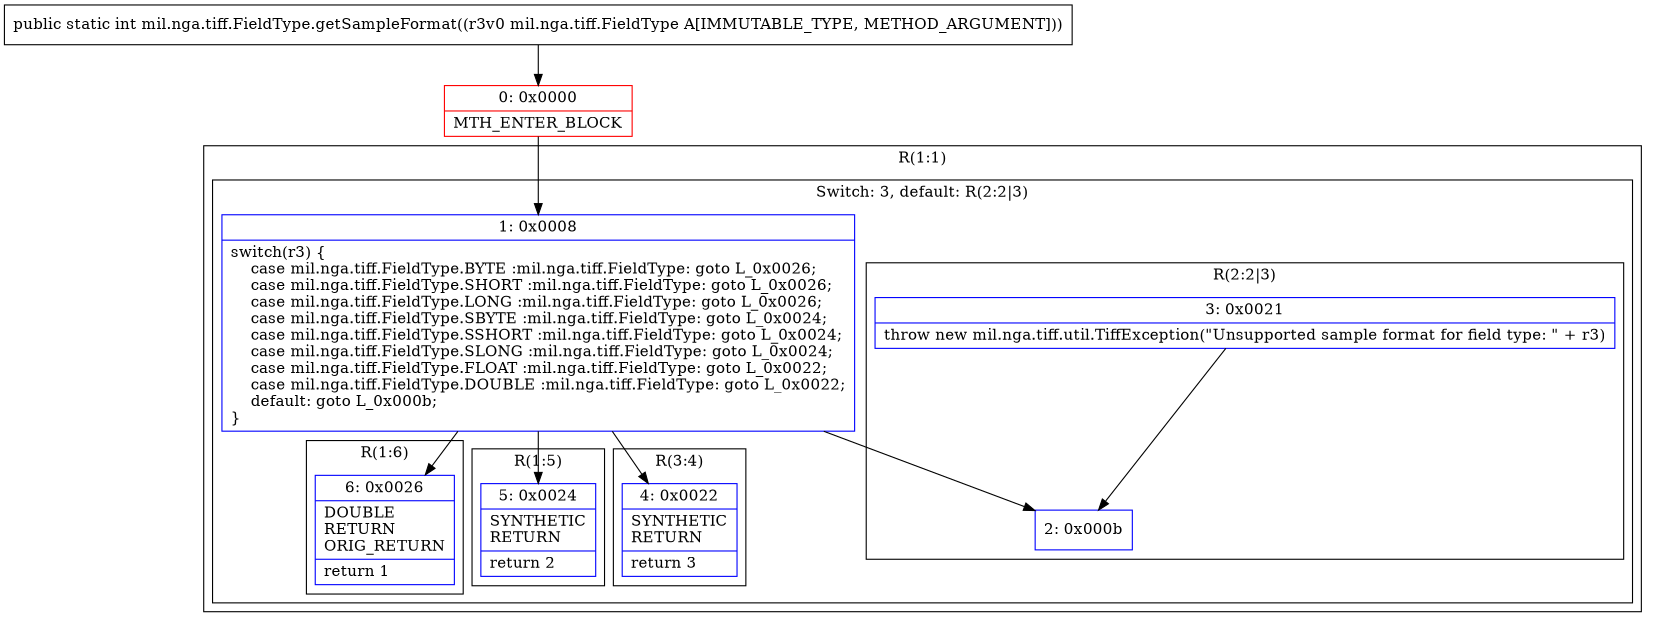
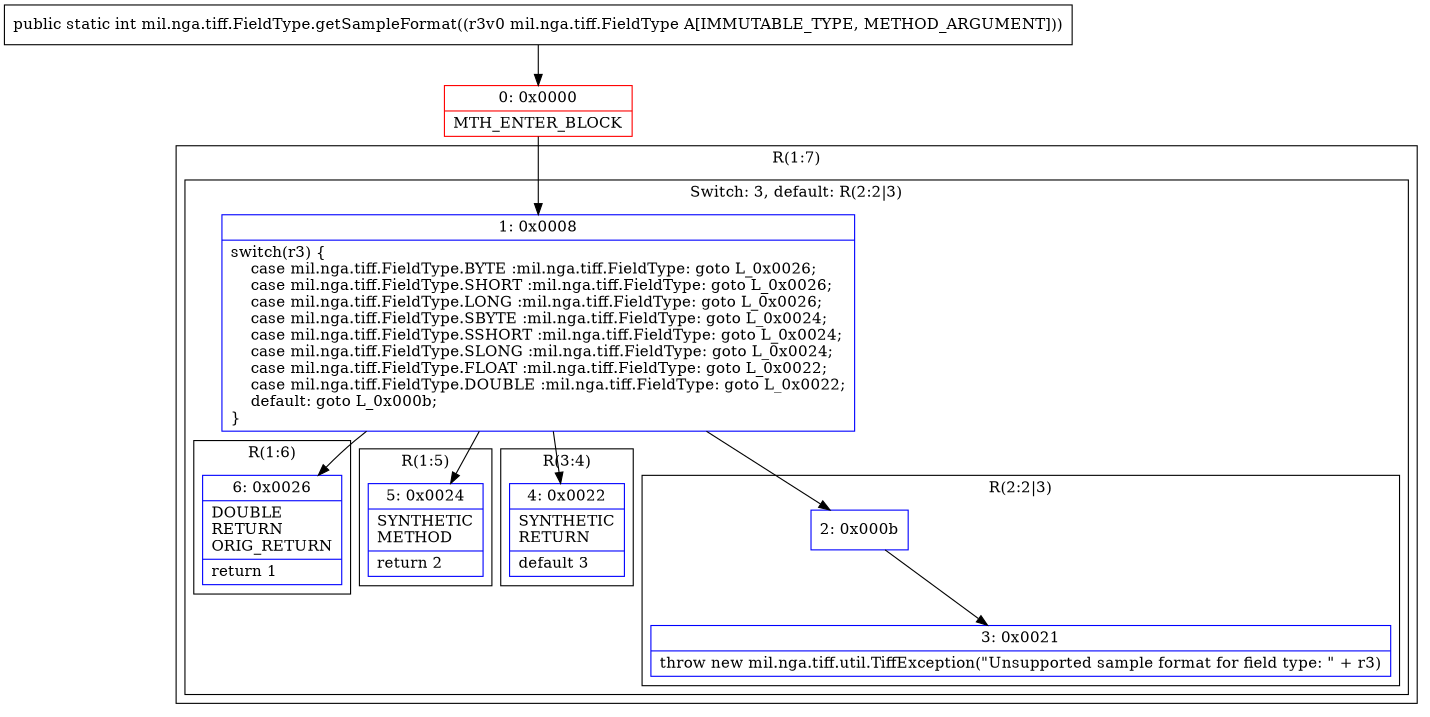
(923, 158) -> (797, 158)
(1166, 425) -> (932, 584)
(526, 538) -> (415, 538)
(664, 563) -> (554, 563)
